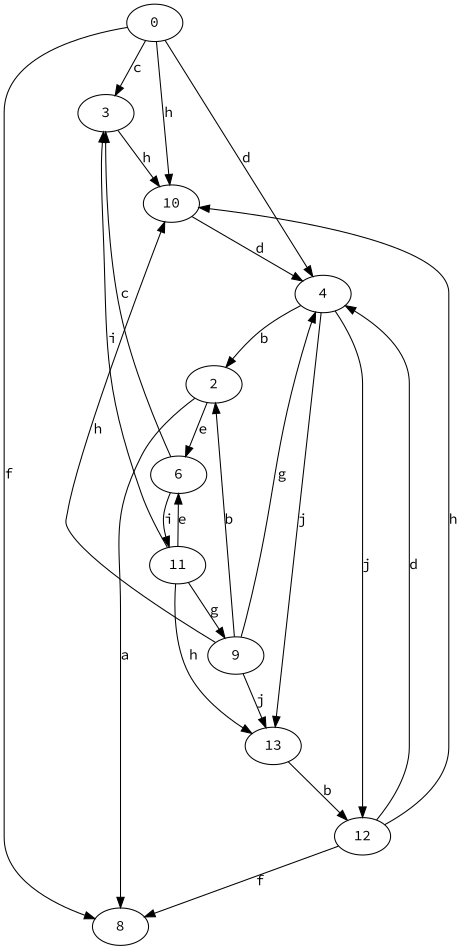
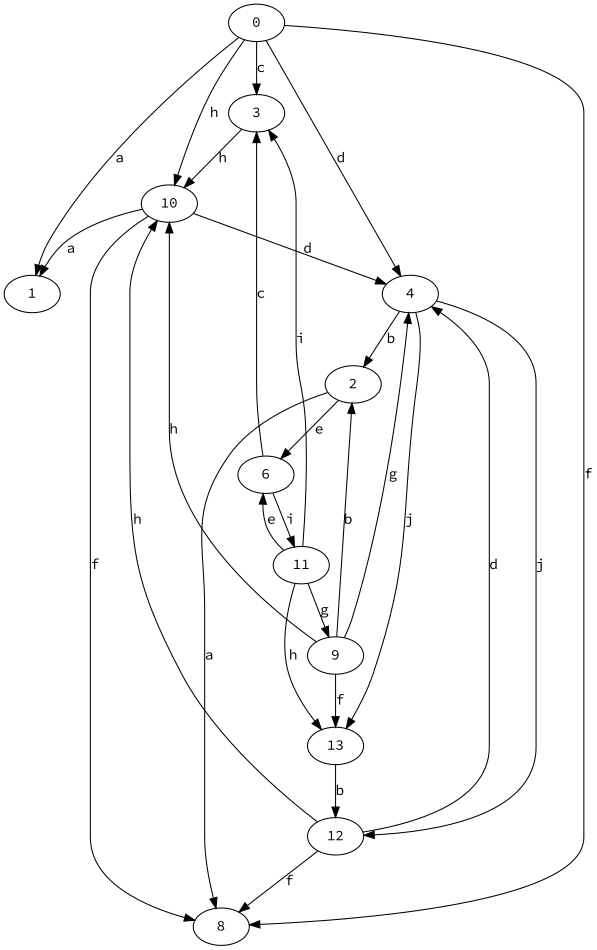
none -> (32, 294)
none -> (90, 581)
(261, 701) -> (340, 701)
